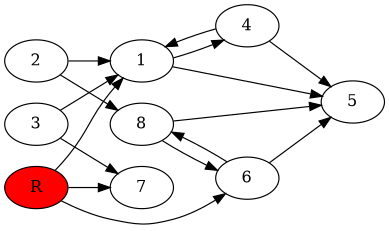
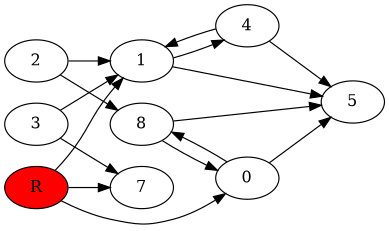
(247, 178) -> (247, 178)
